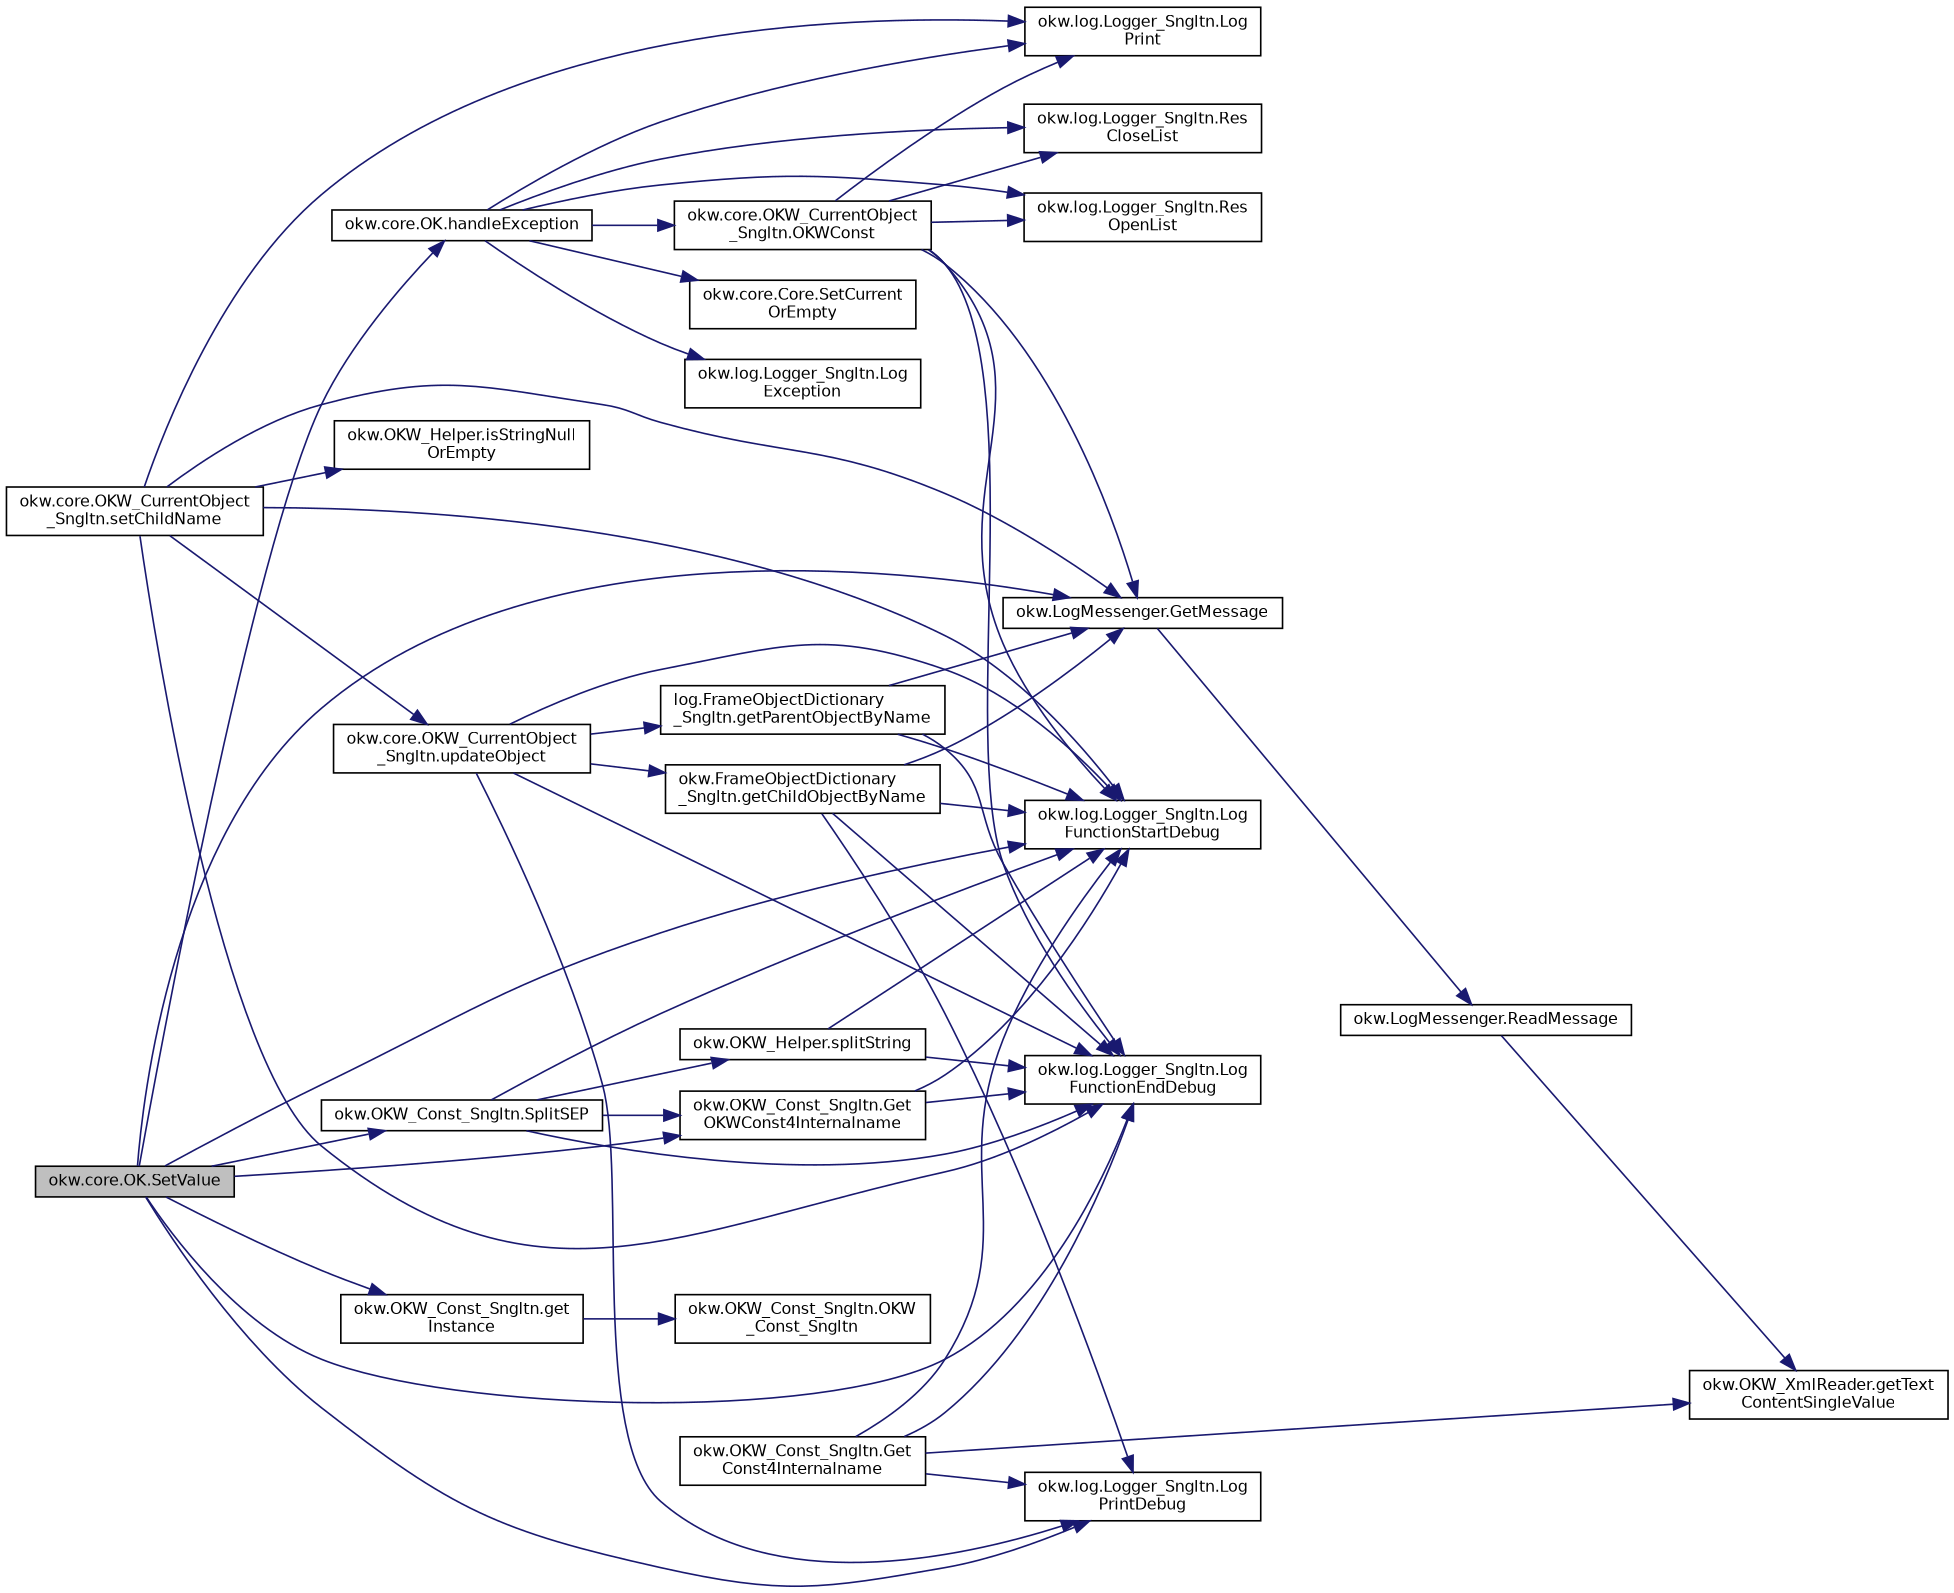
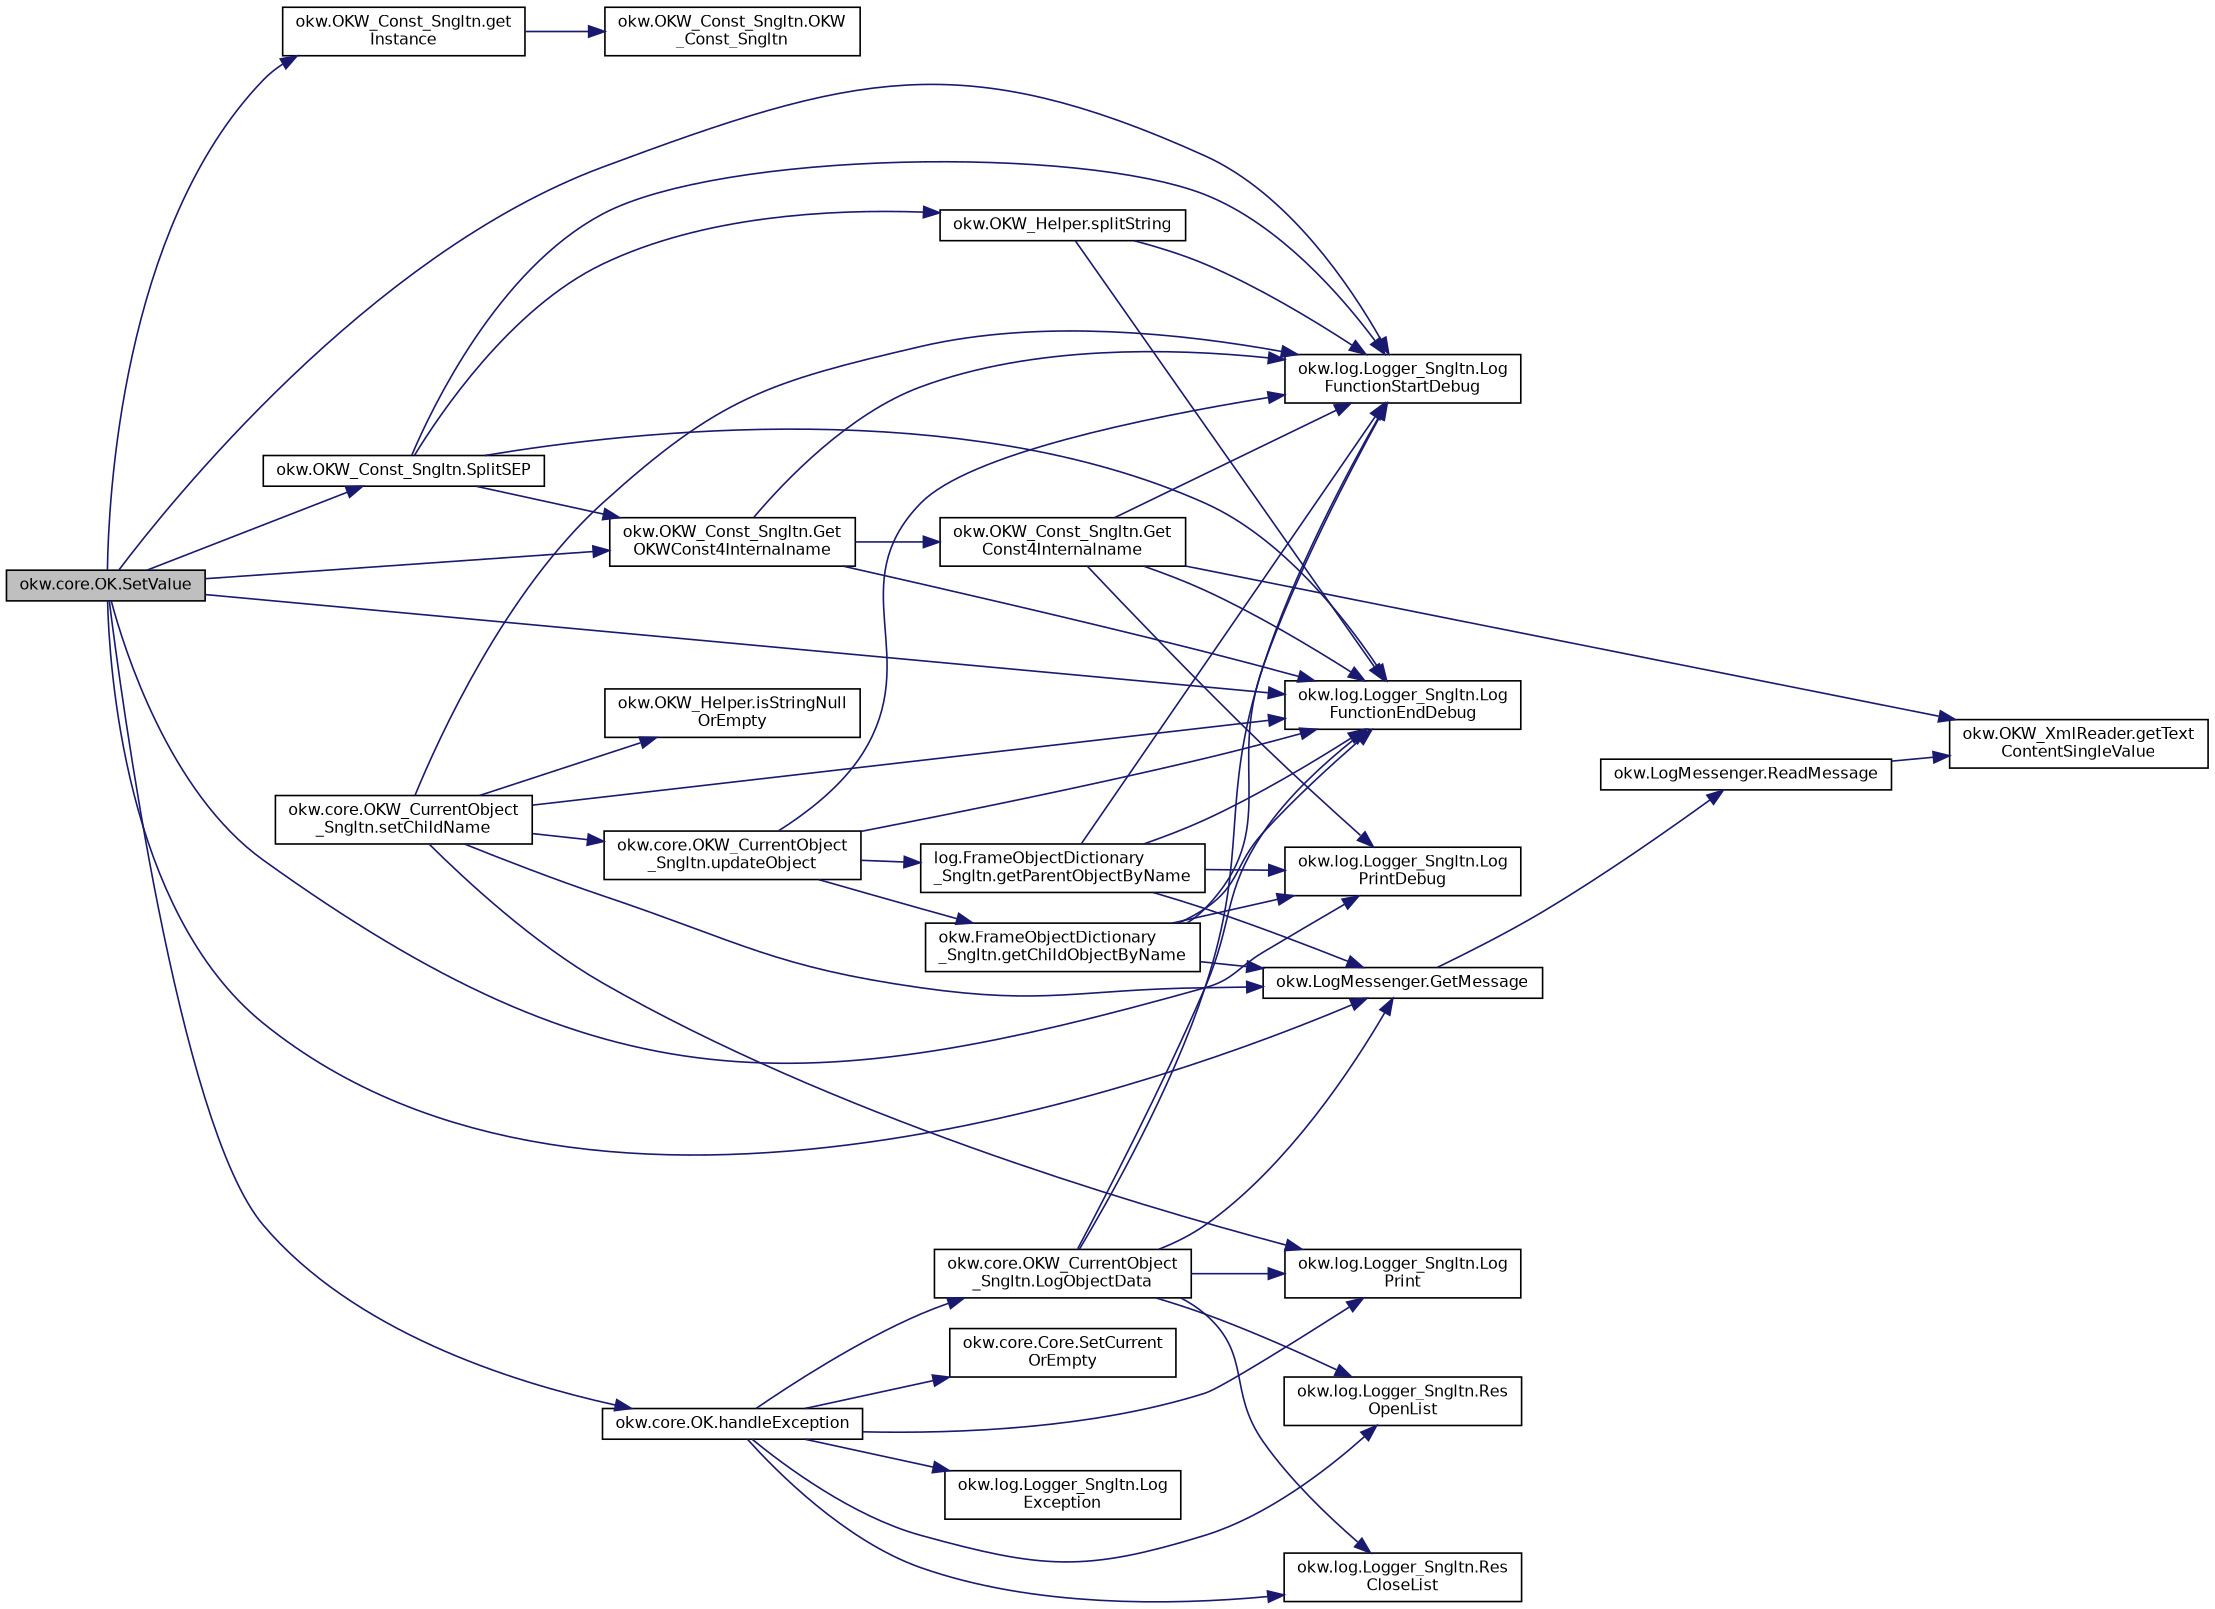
(803, 225) -> (1063, 1274)
none -> (883, 542)
(616, 1339) -> (1237, 870)
